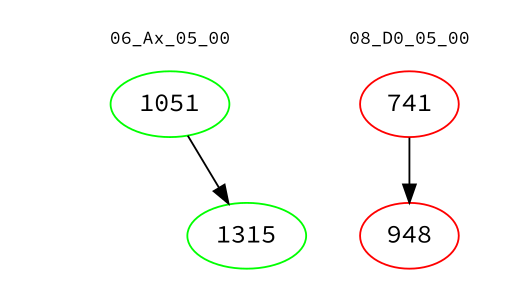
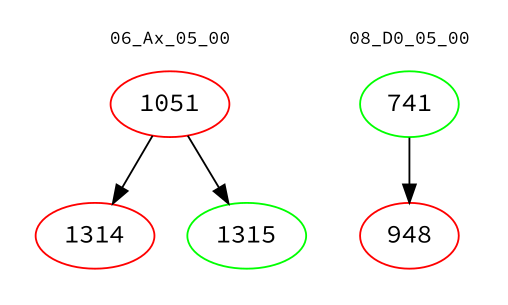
(170, 104) -> (170, 104)
(409, 104) -> (409, 104)
none -> (95, 236)
